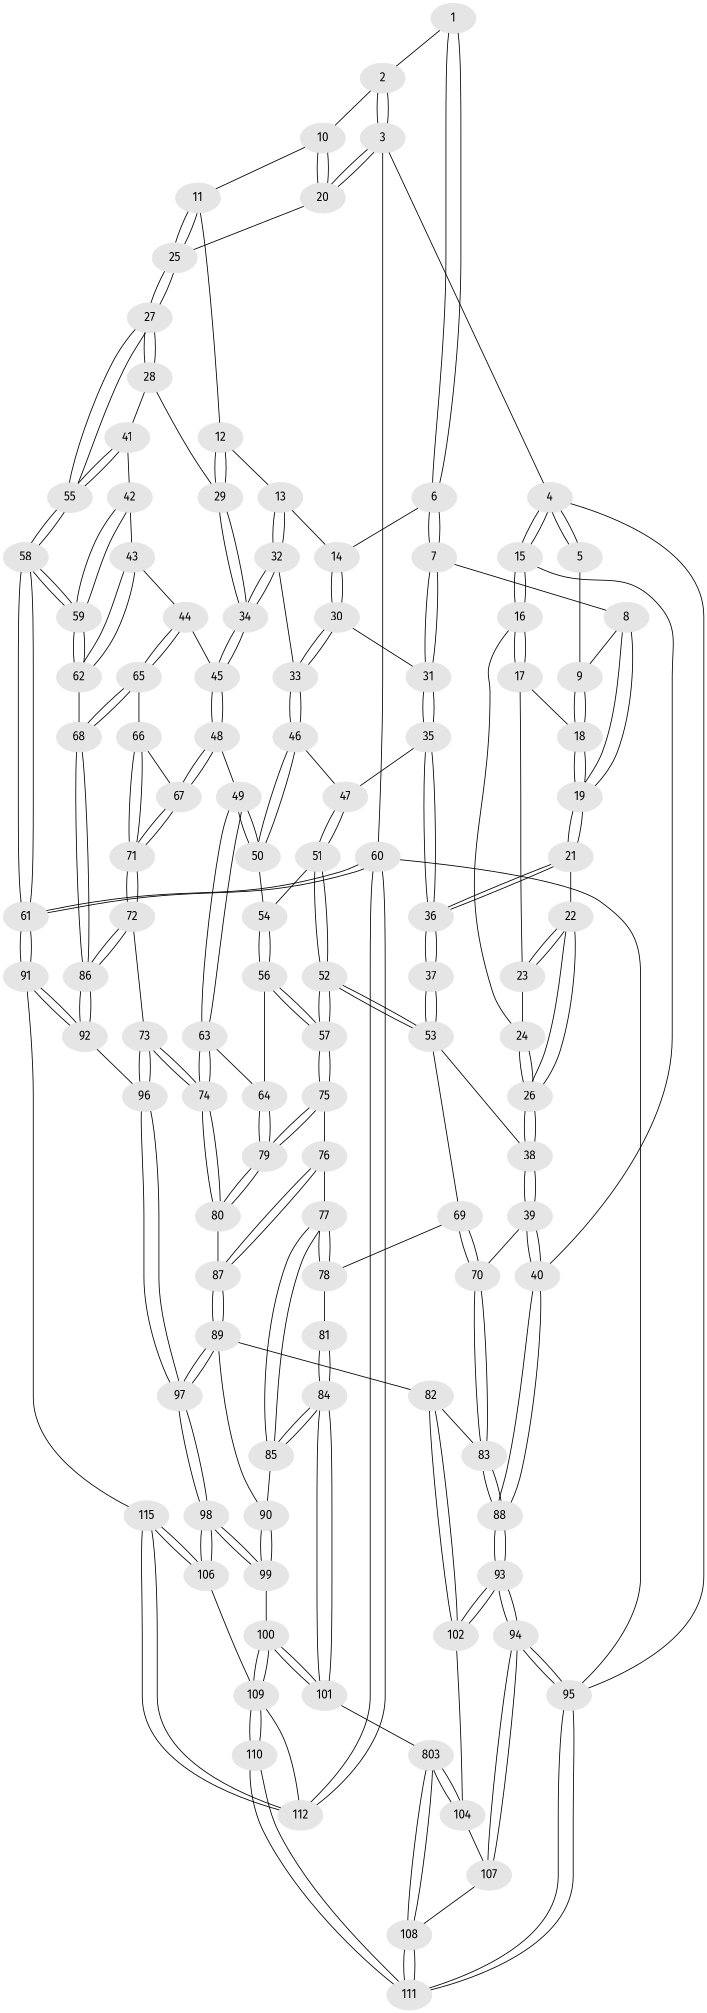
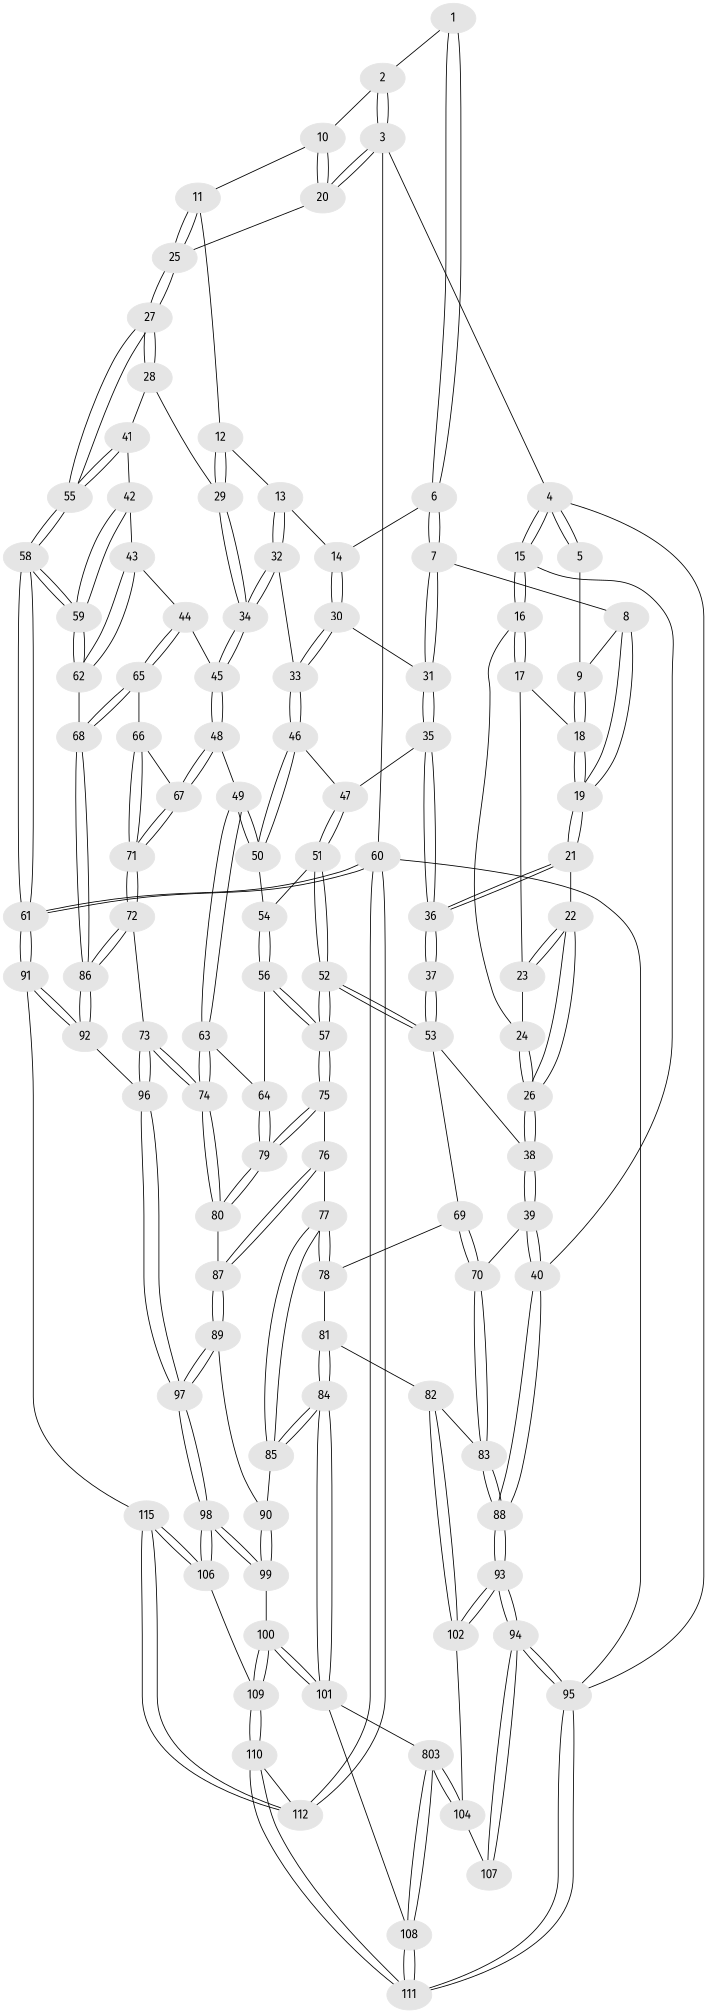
(324, 1366) -> (378, 1366)
(289, 1752) -> (277, 1785)
(449, 1905) -> (367, 1815)
